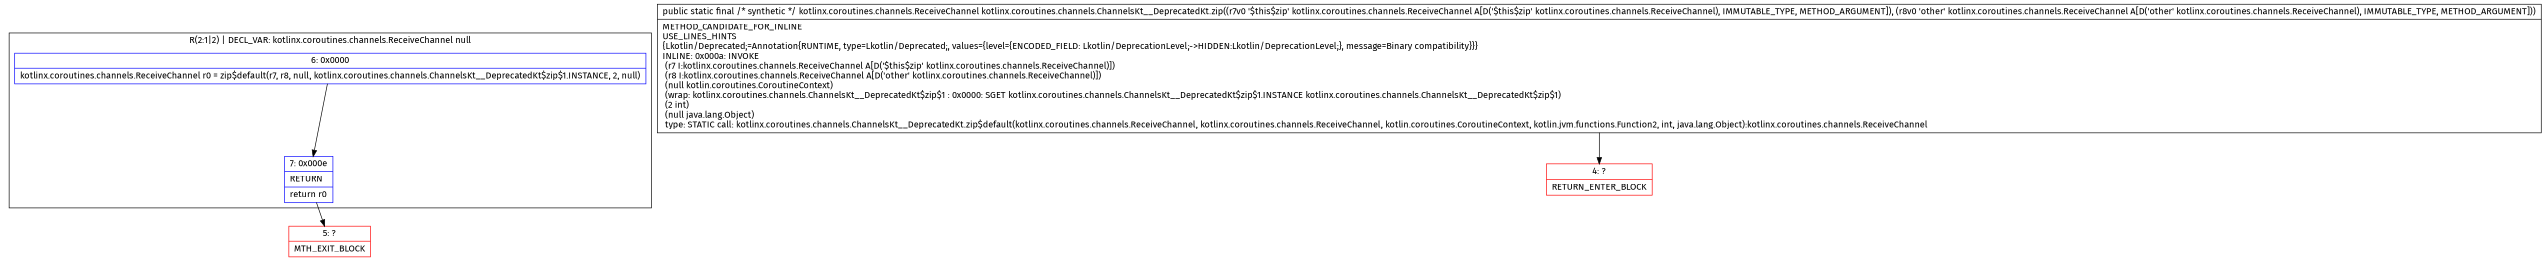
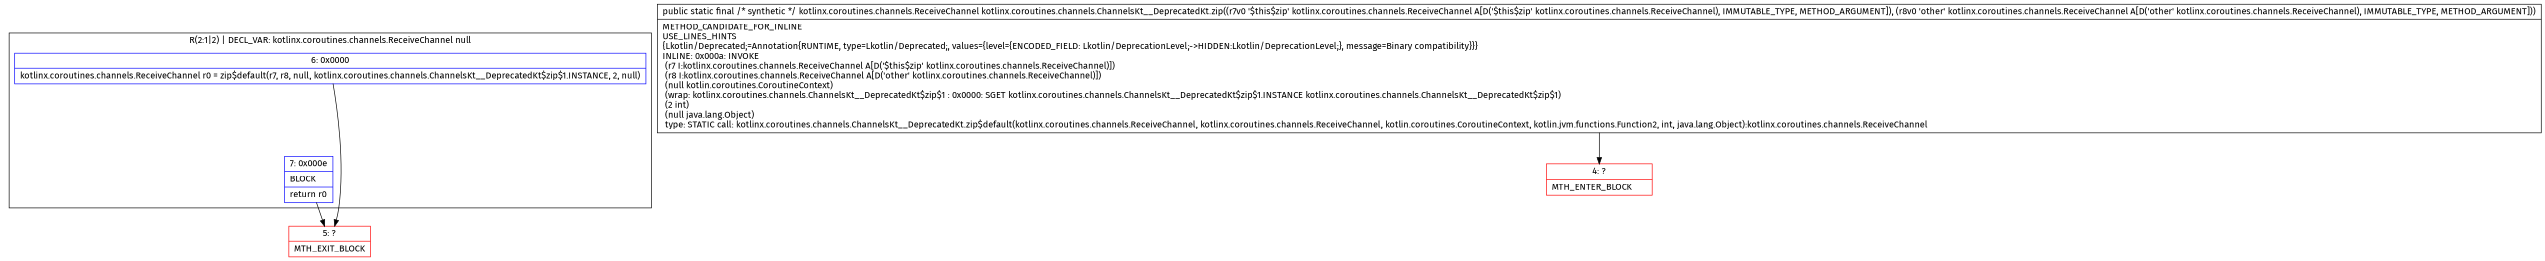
(321, 117) -> (341, 152)
(306, 179) -> (303, 179)
(1599, 187) -> (1592, 187)
